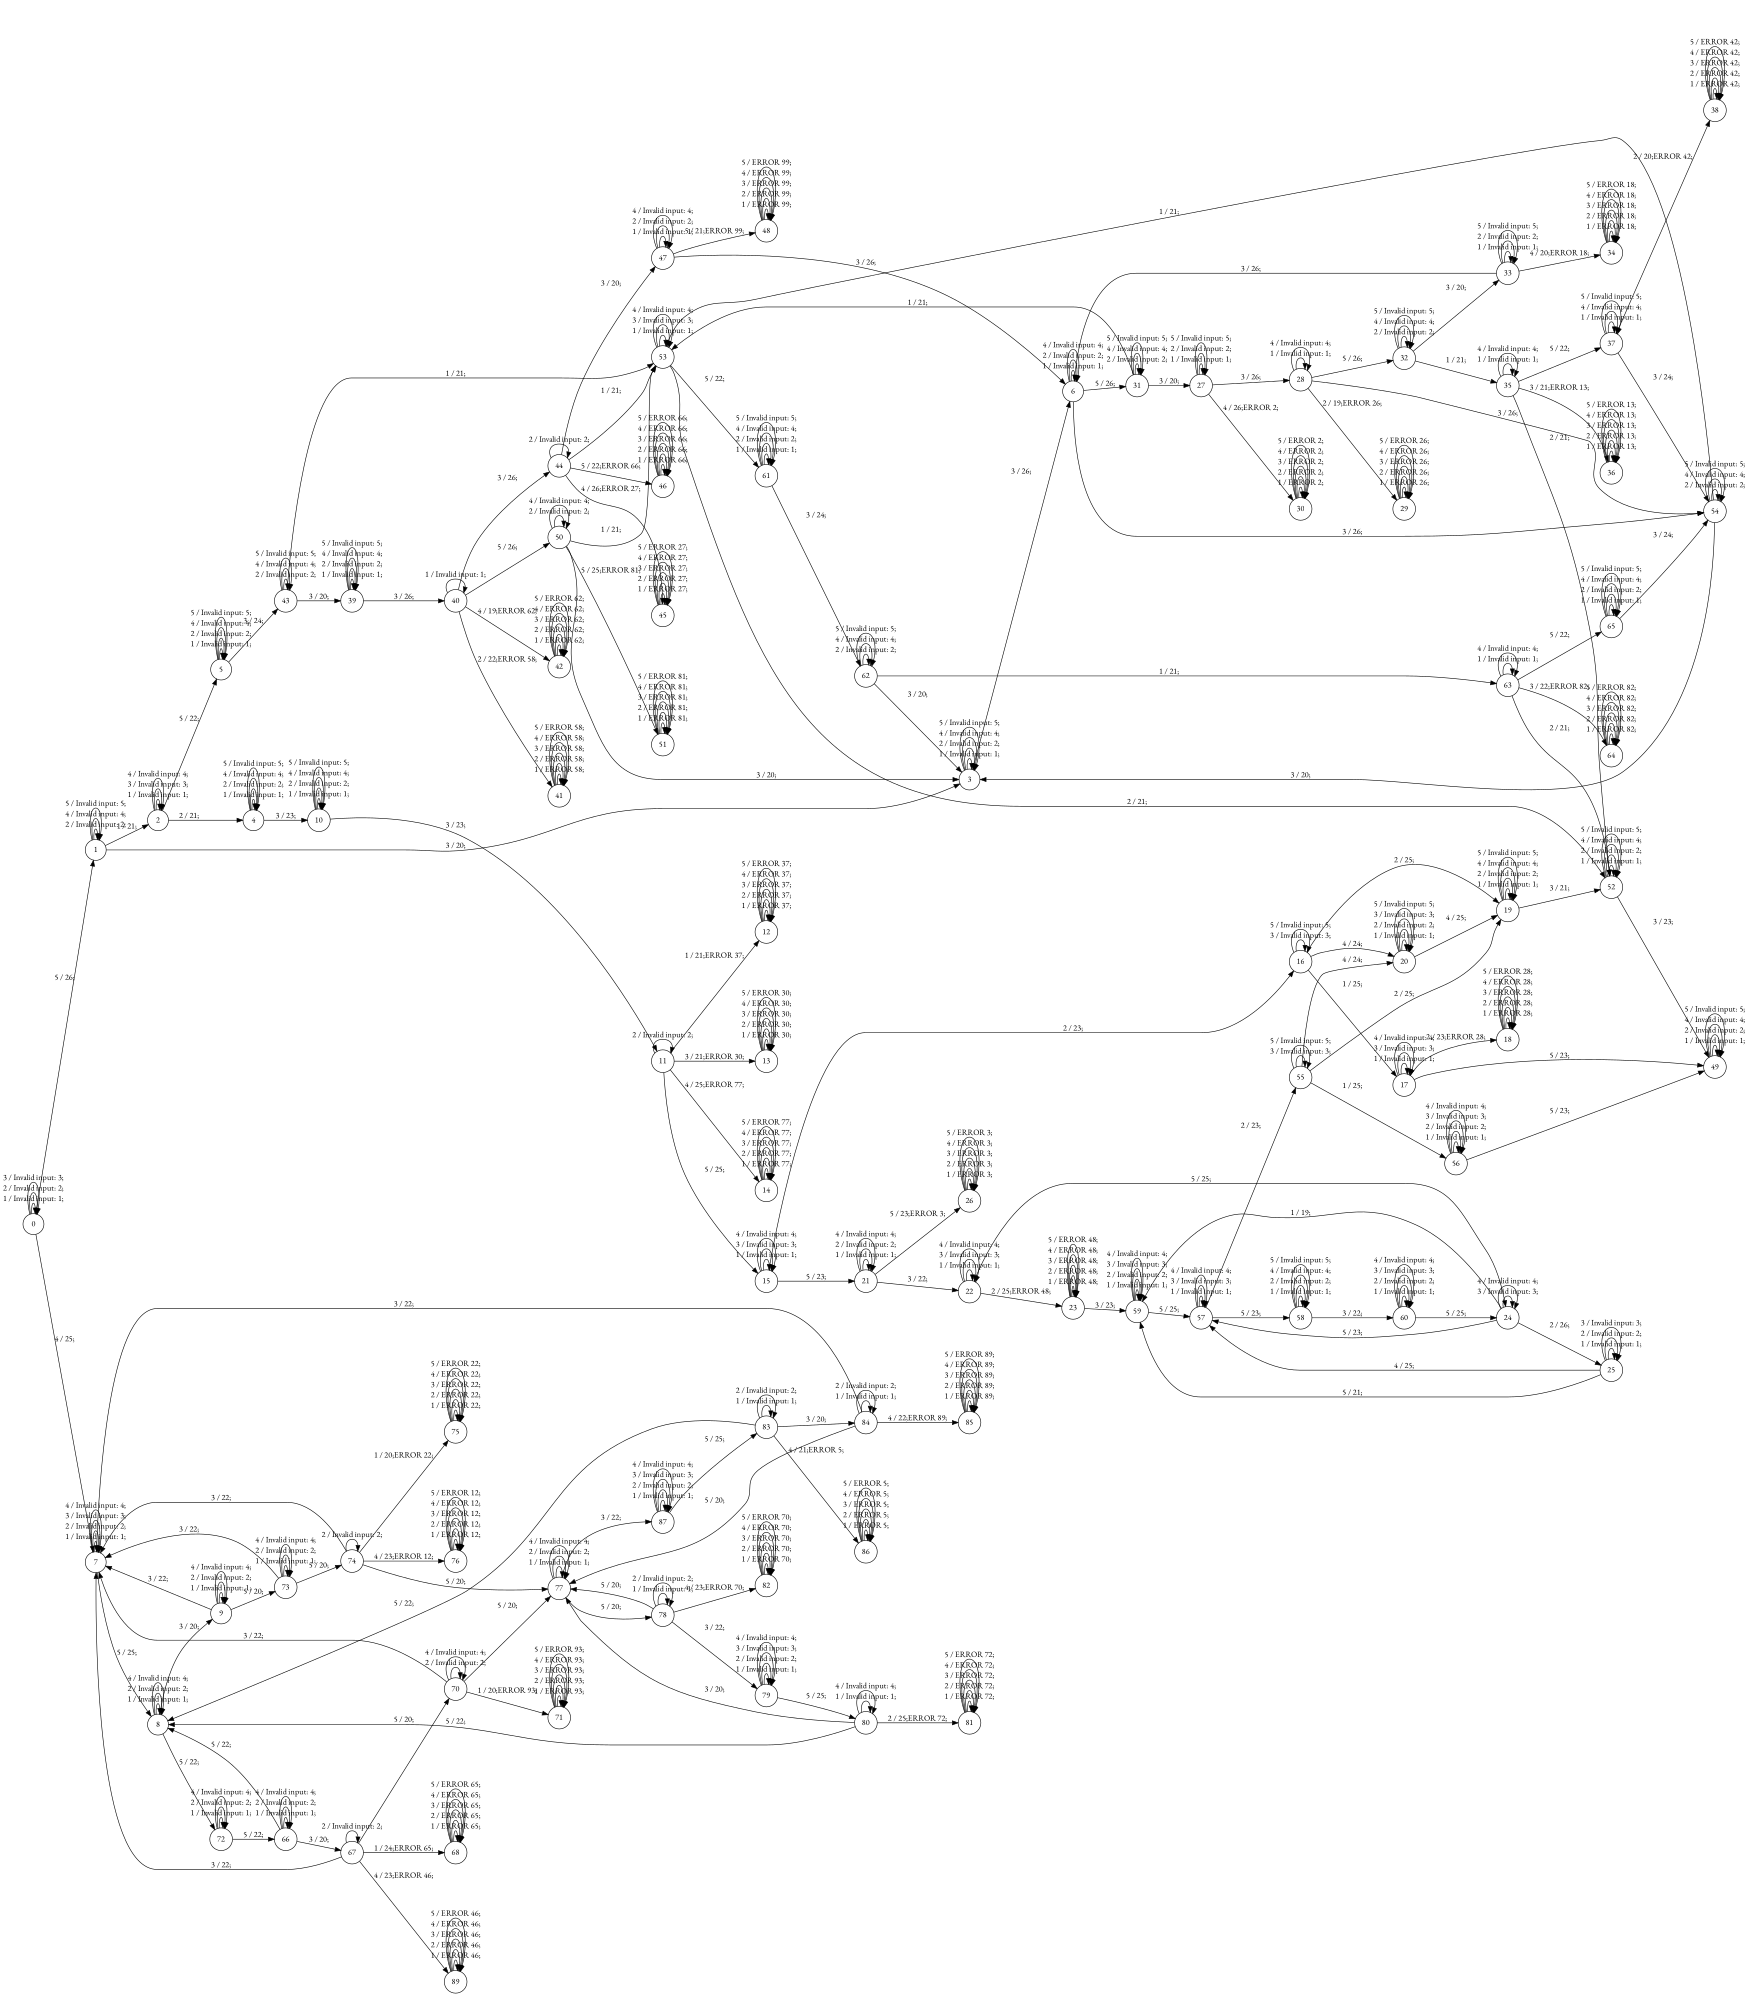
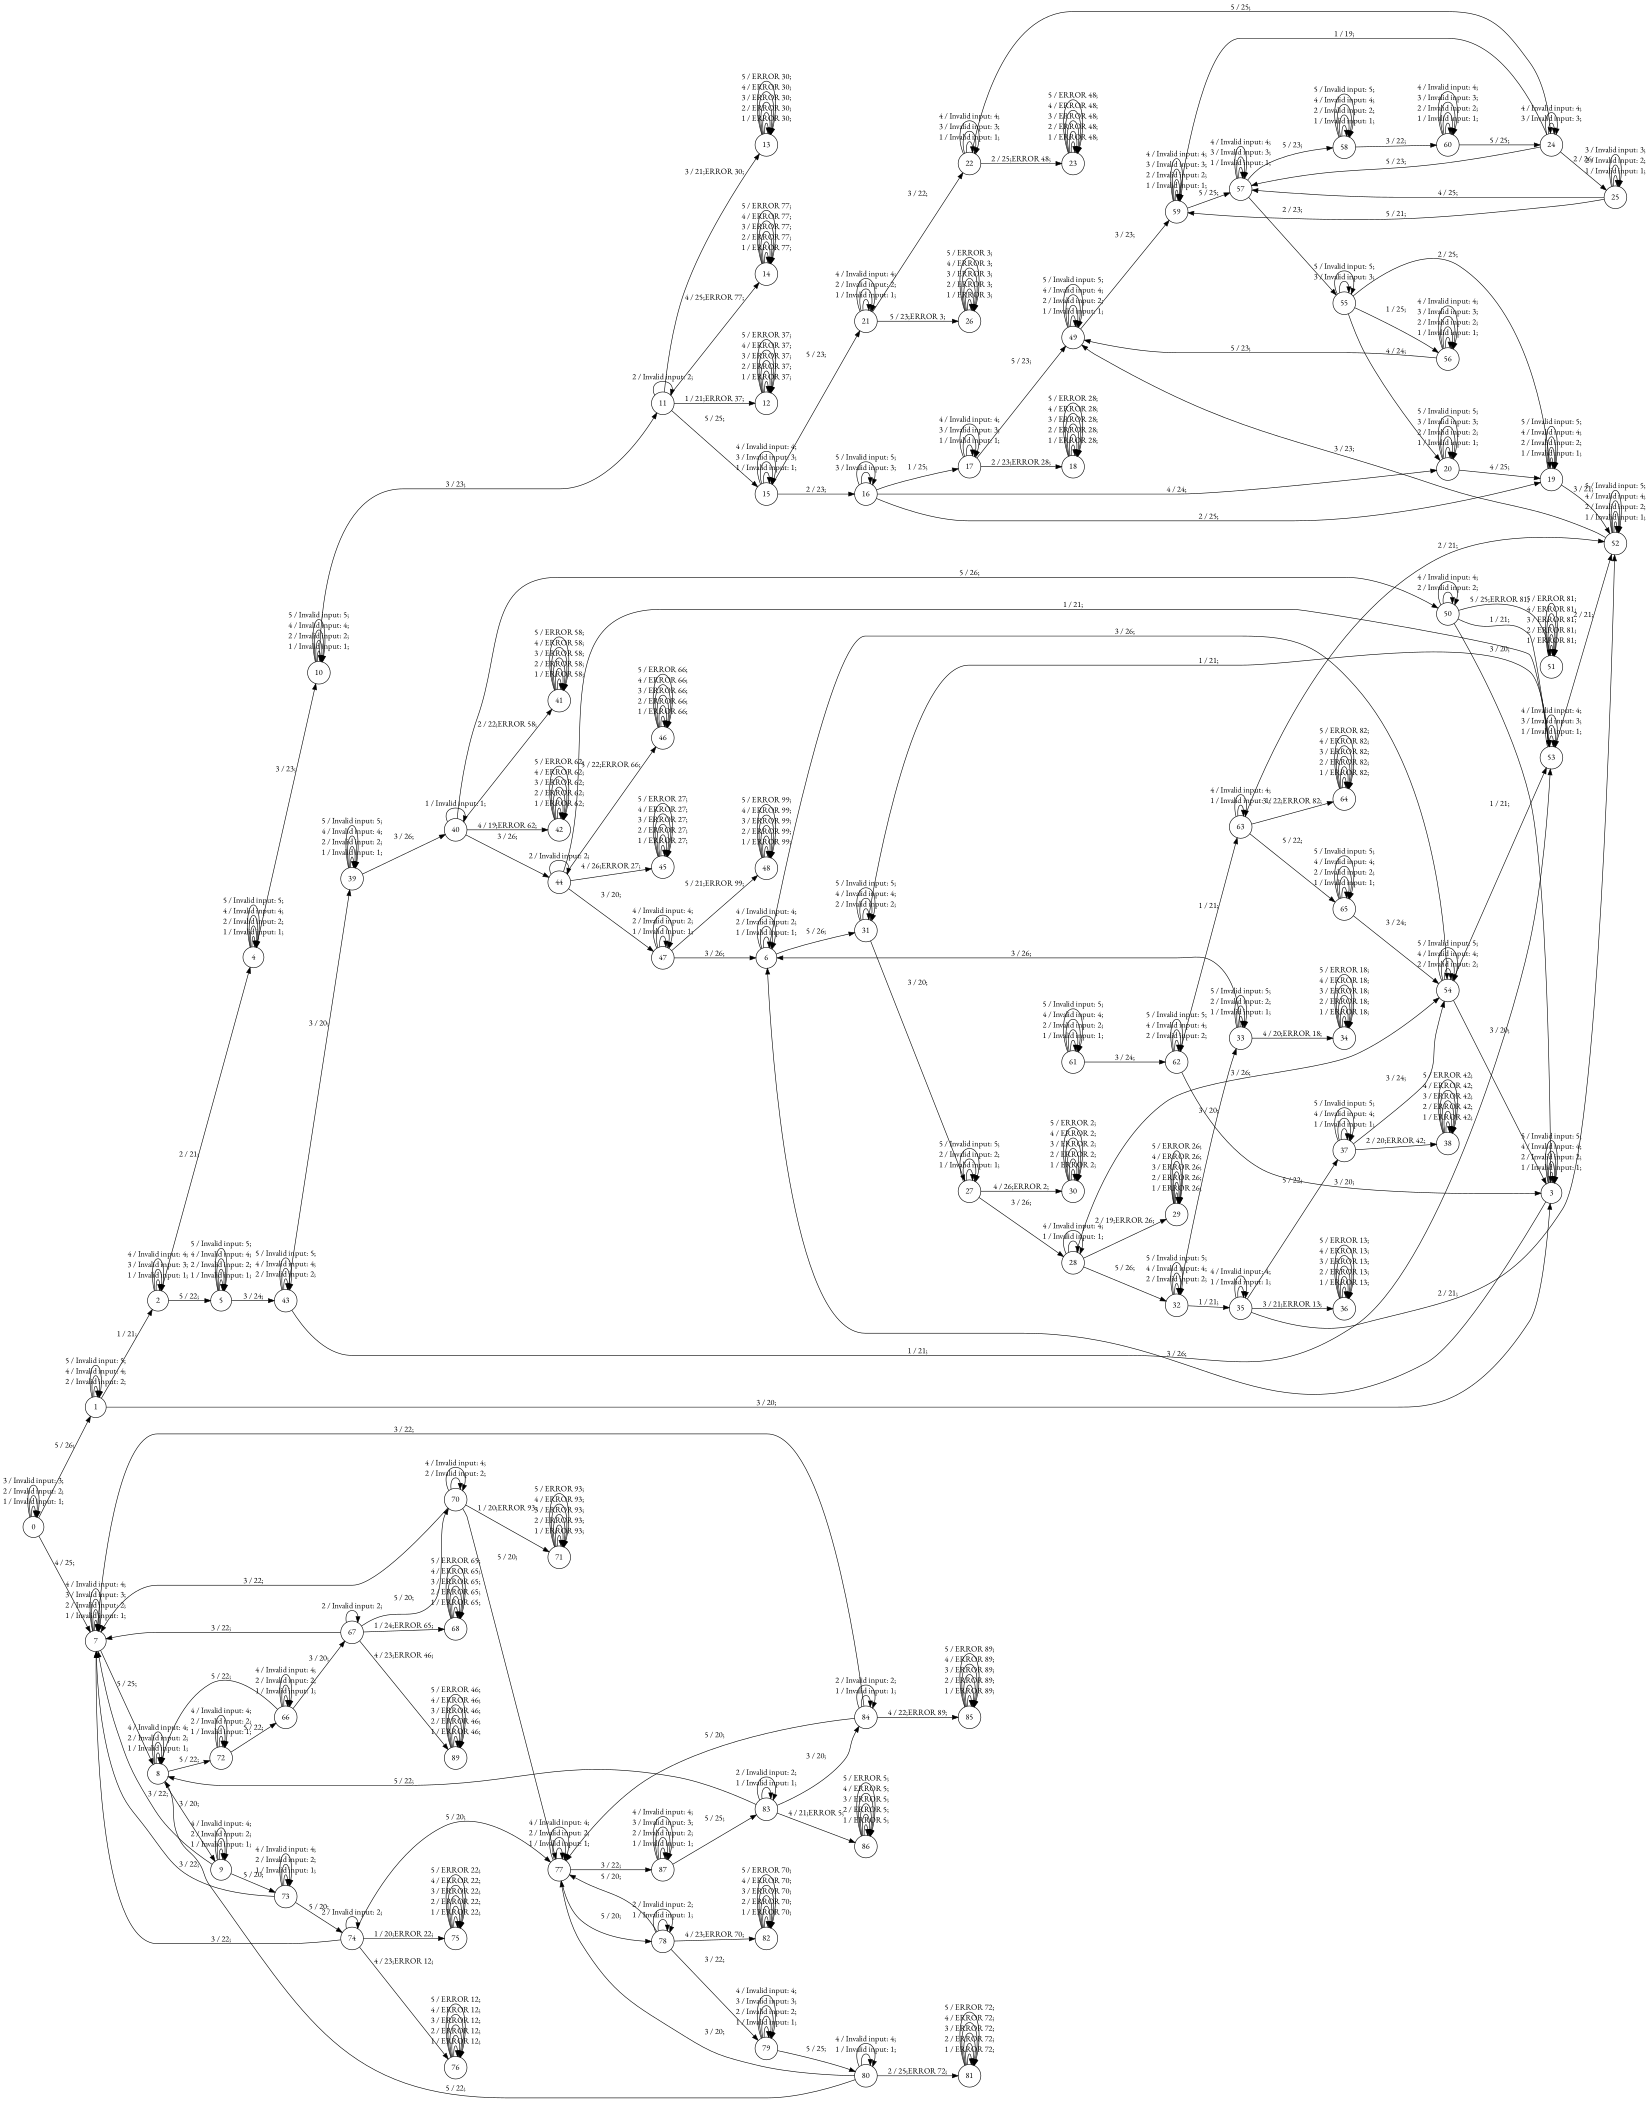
(713, 414) -> none
(1102, 1309) -> (1123, 277)
